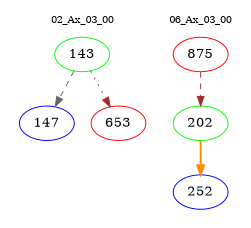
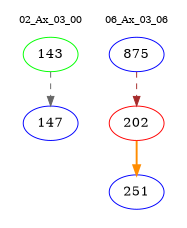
(201, 21) -> (137, 21)
(201, 54) -> (137, 54)
(118, 123) -> none
(201, 123) -> (137, 123)
(201, 192) -> (137, 192)
